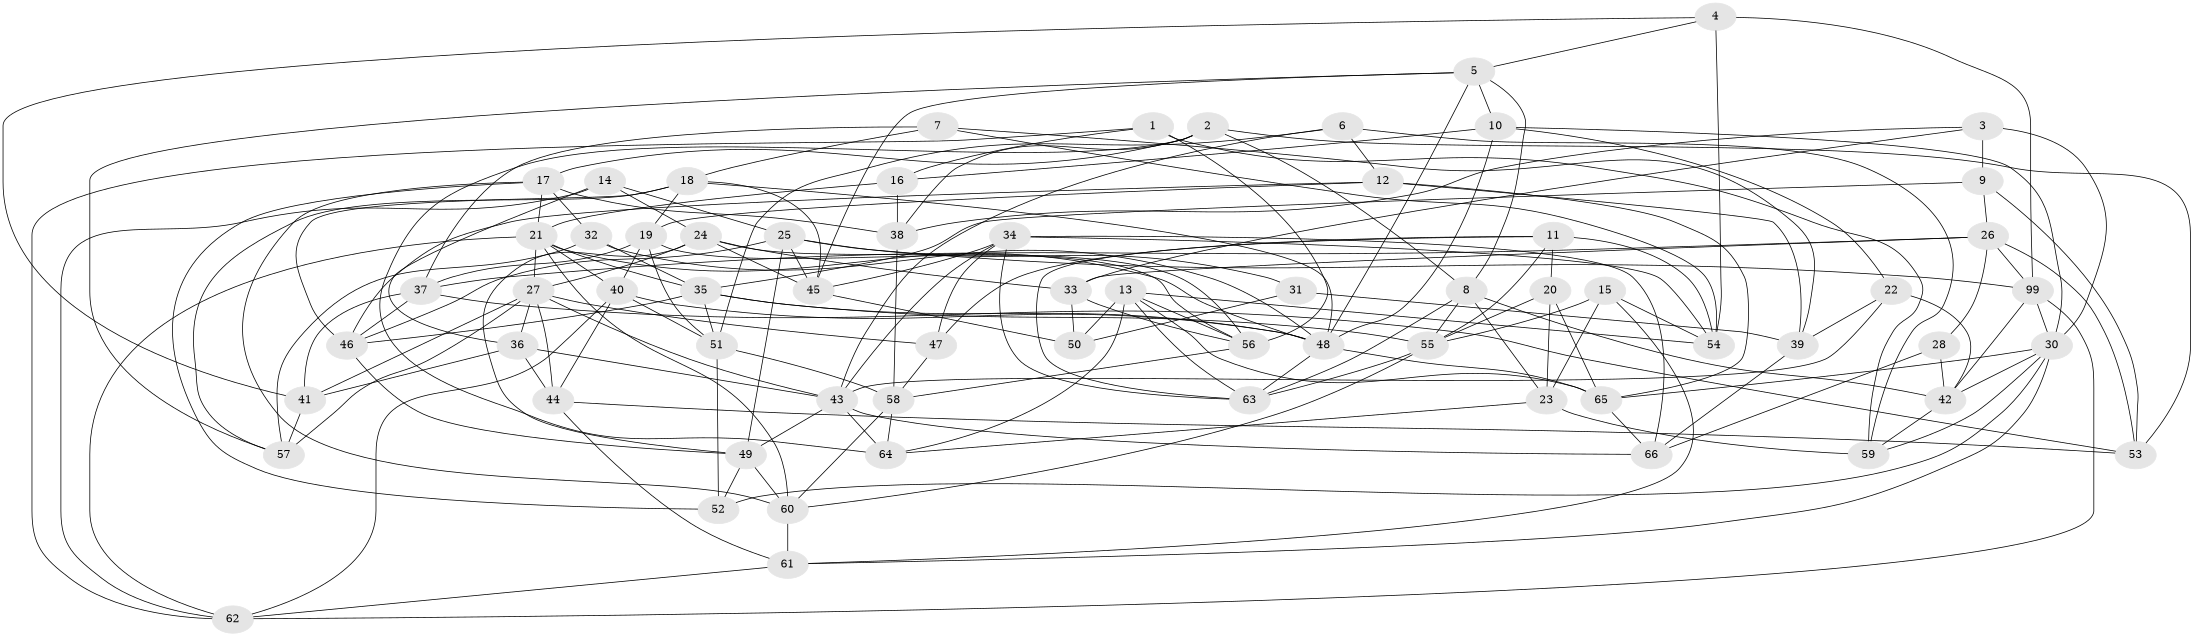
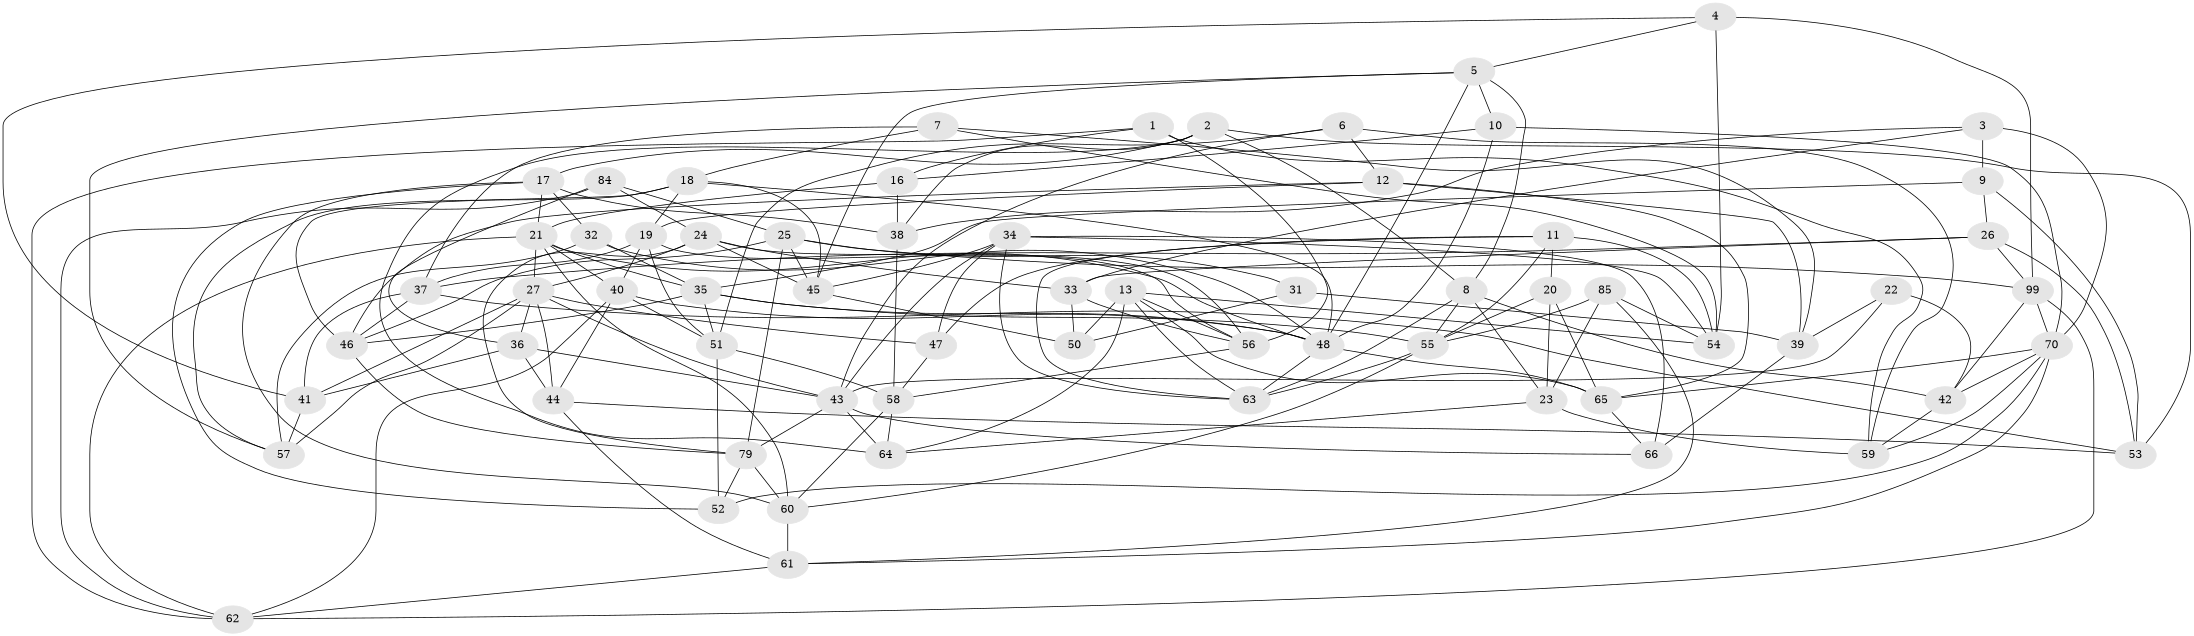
(1725, 174) -> none
(605, 181) -> (605, 181)
(1605, 291) -> (1605, 291)
(1939, 346) -> none
(2052, 346) -> (2052, 346)
(746, 455) -> (746, 455)
